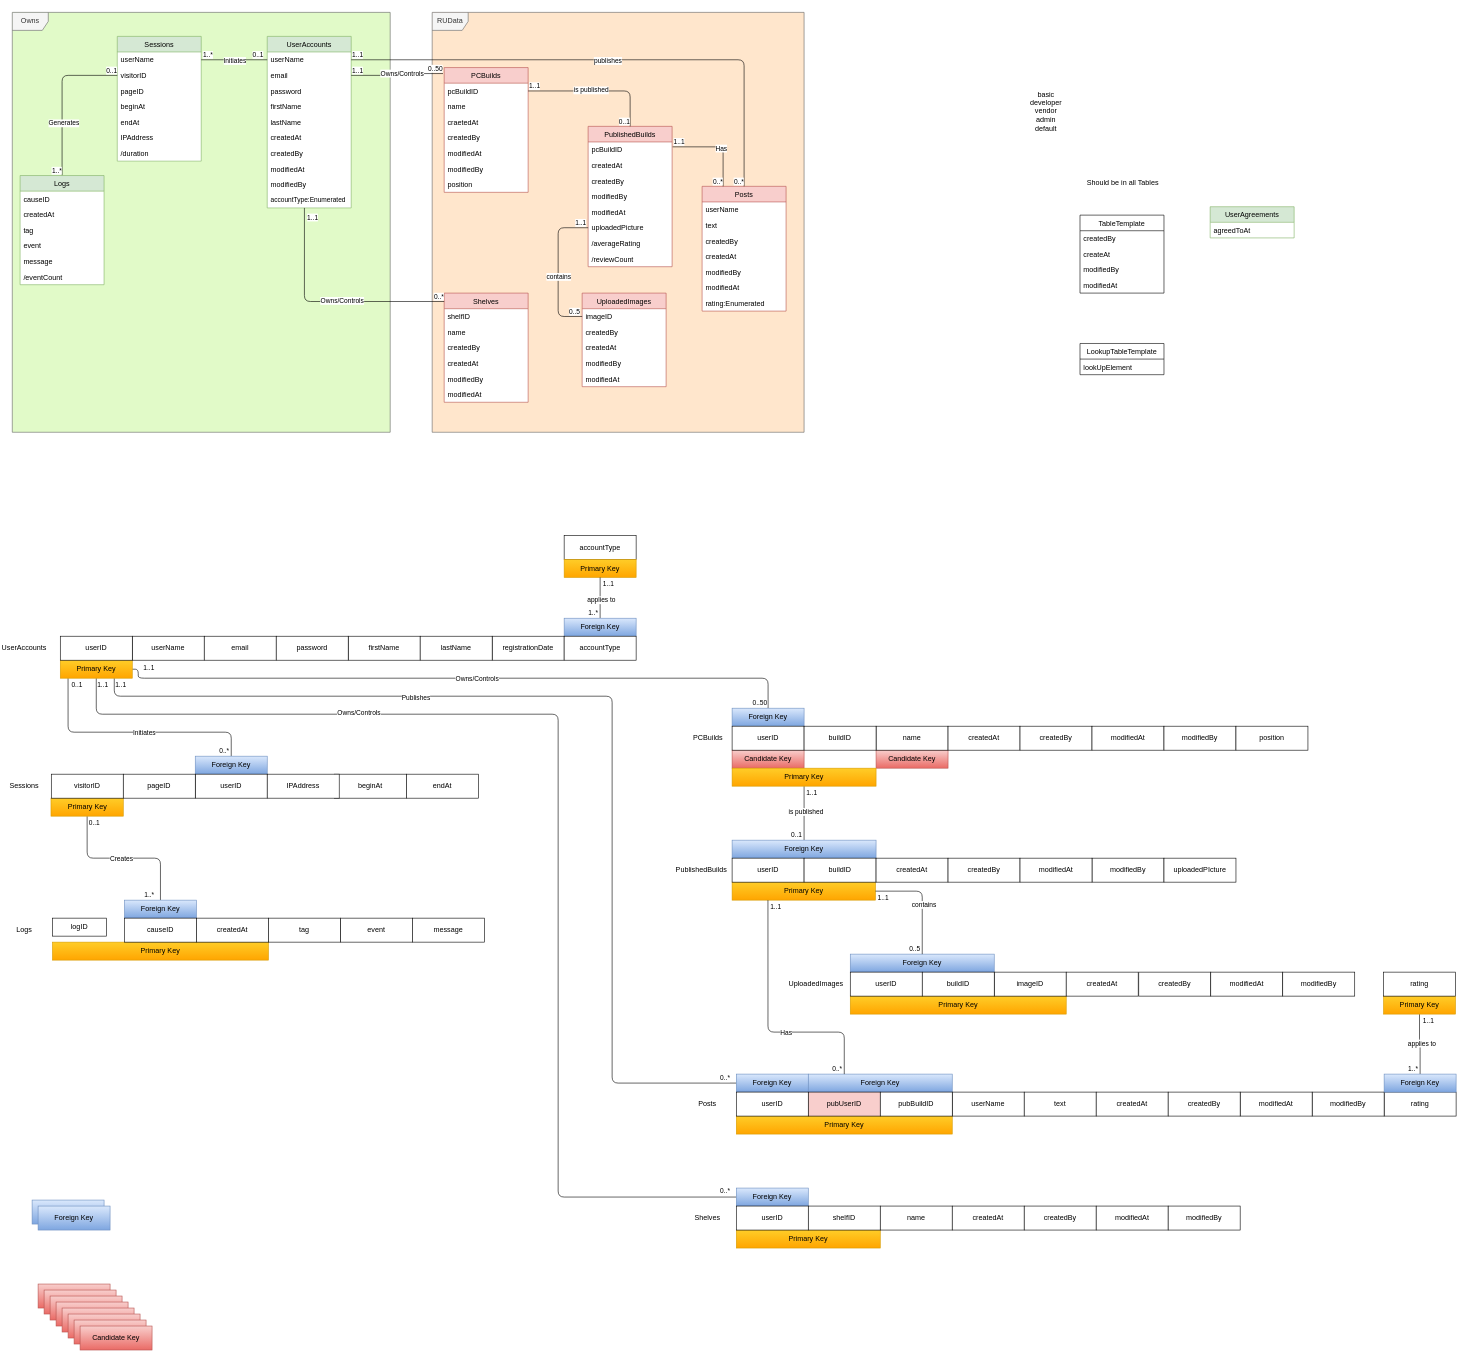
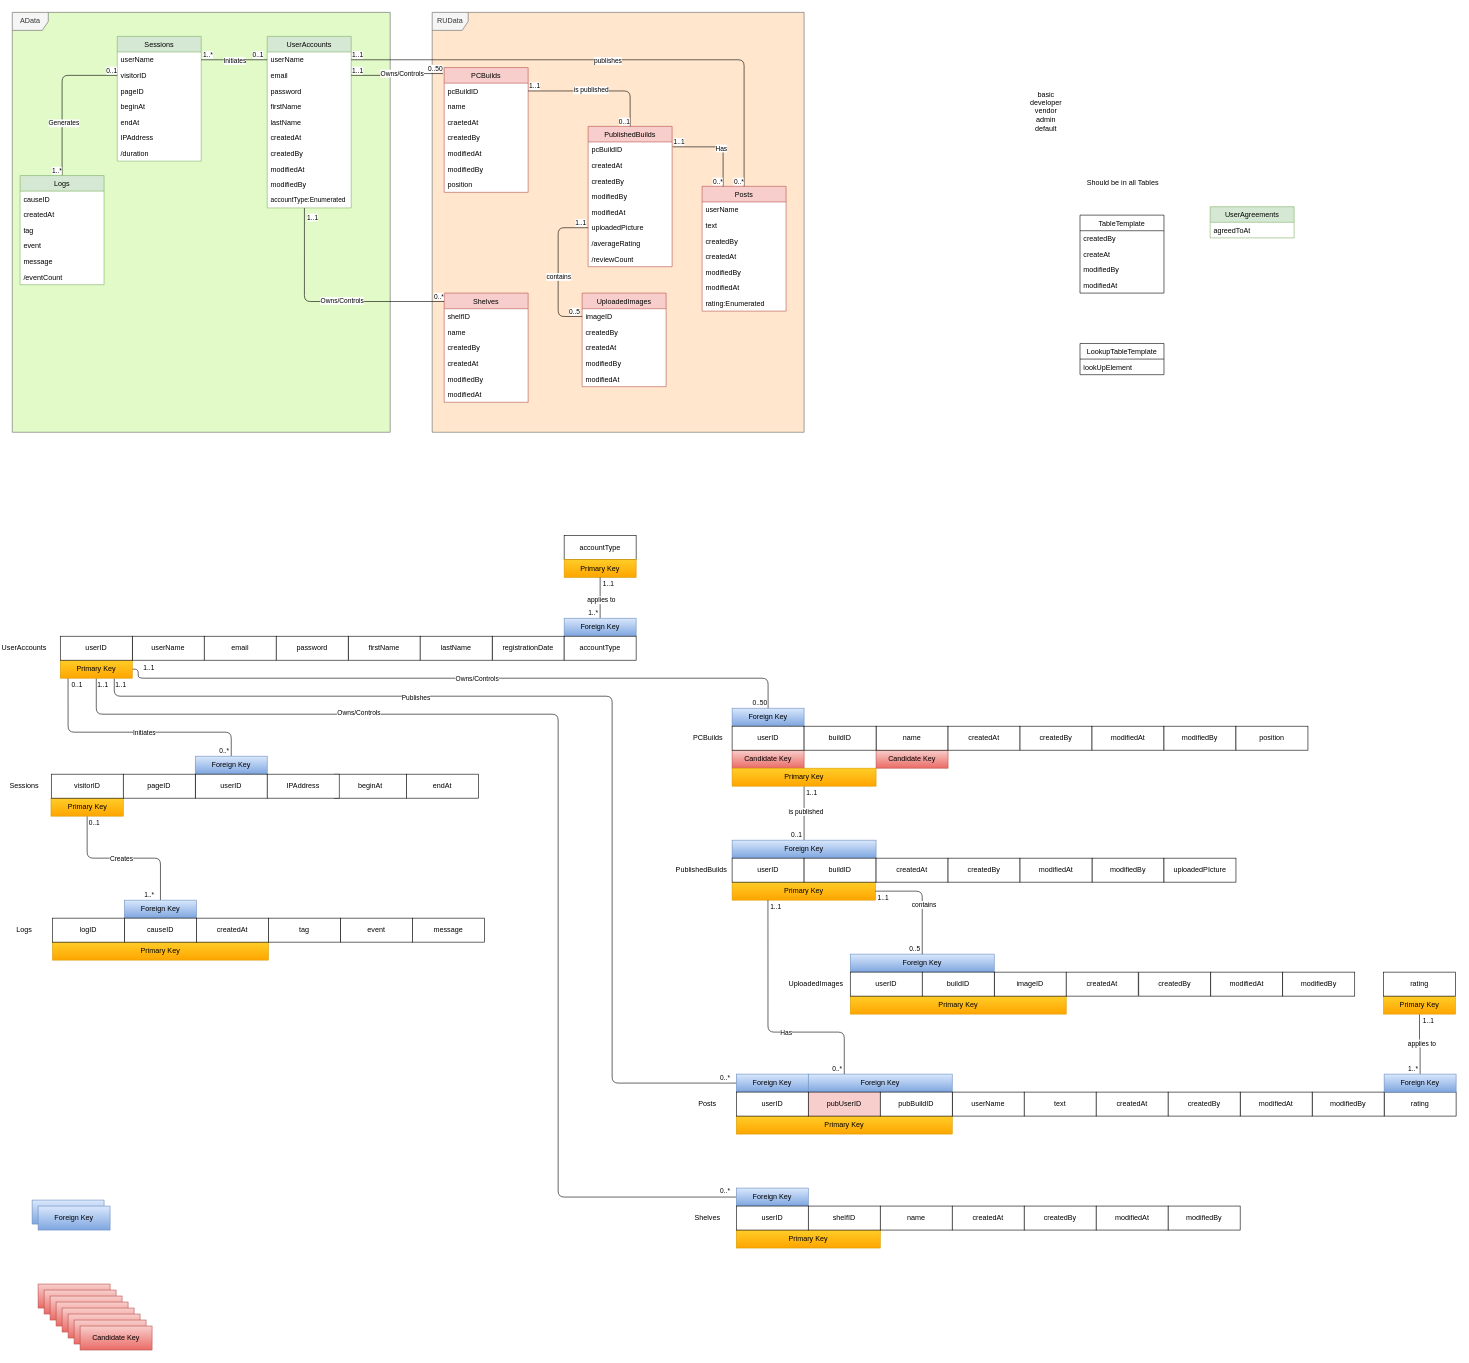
(30, 21) -> (30, 21)
(80, 927) -> (89, 930)
